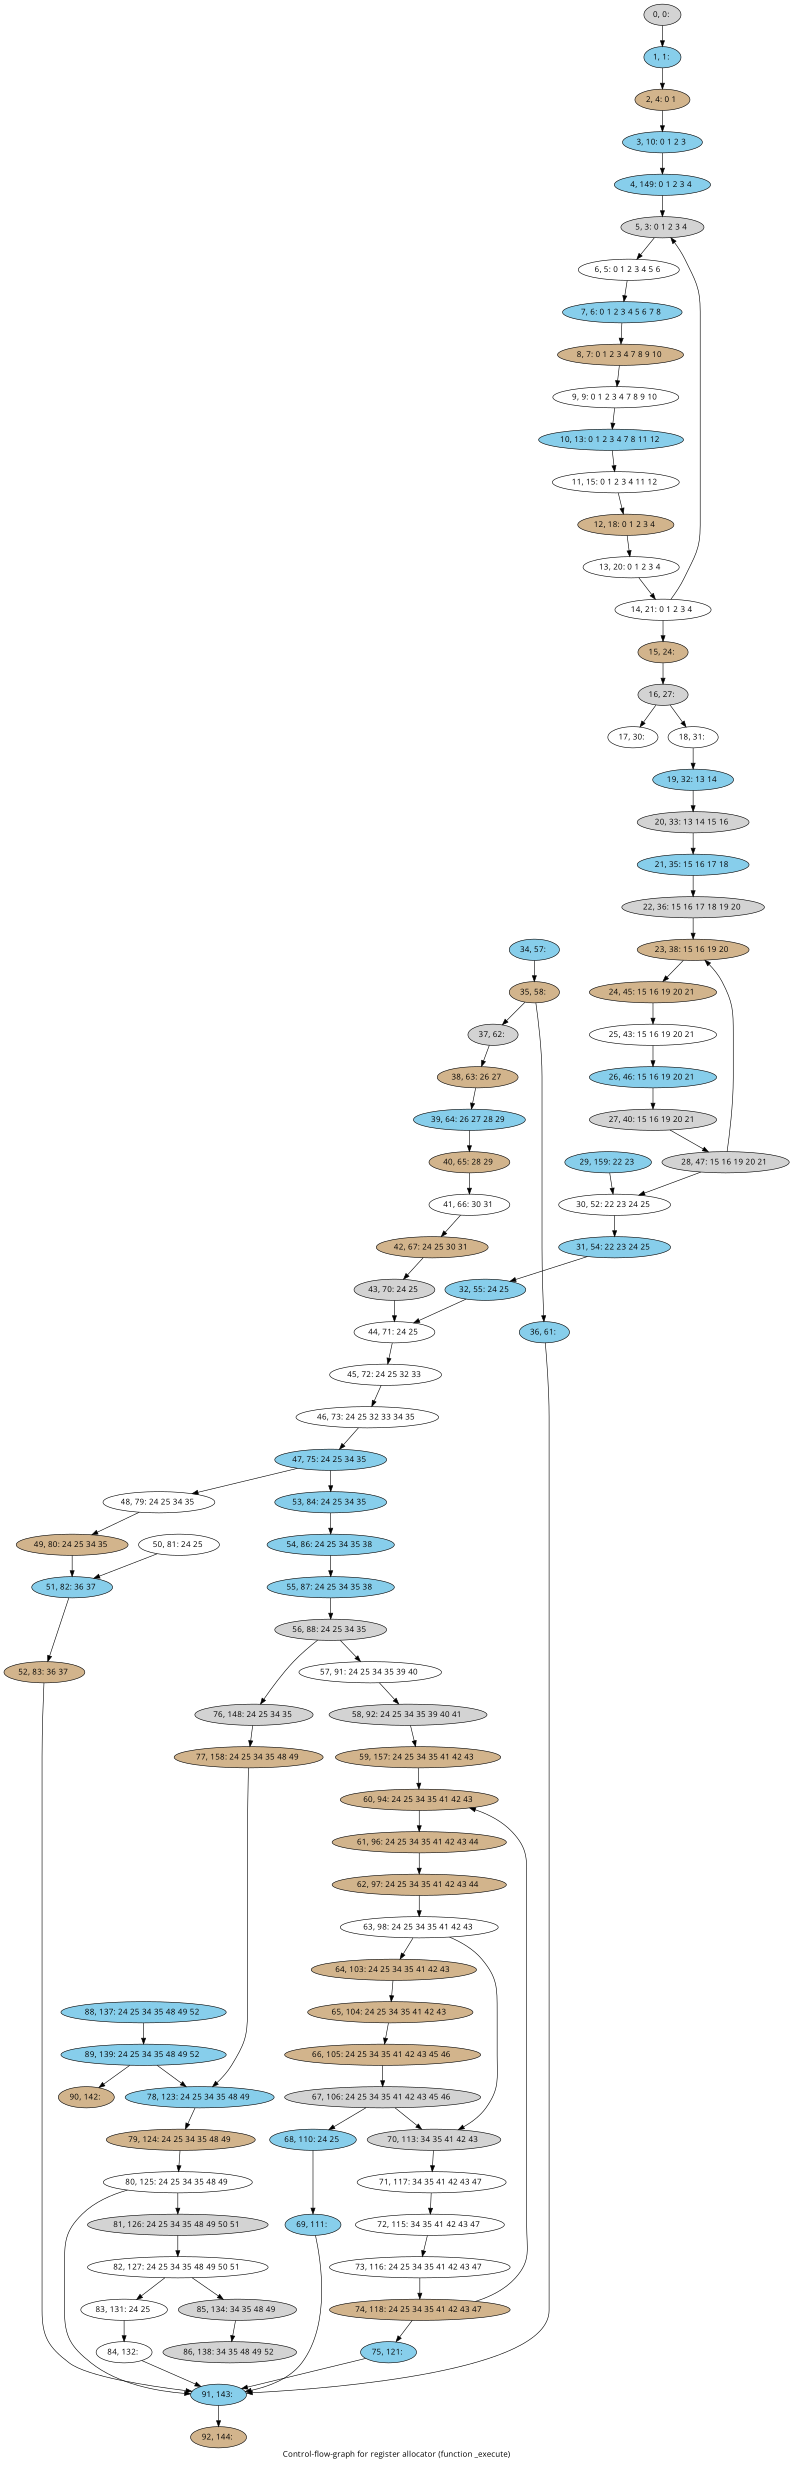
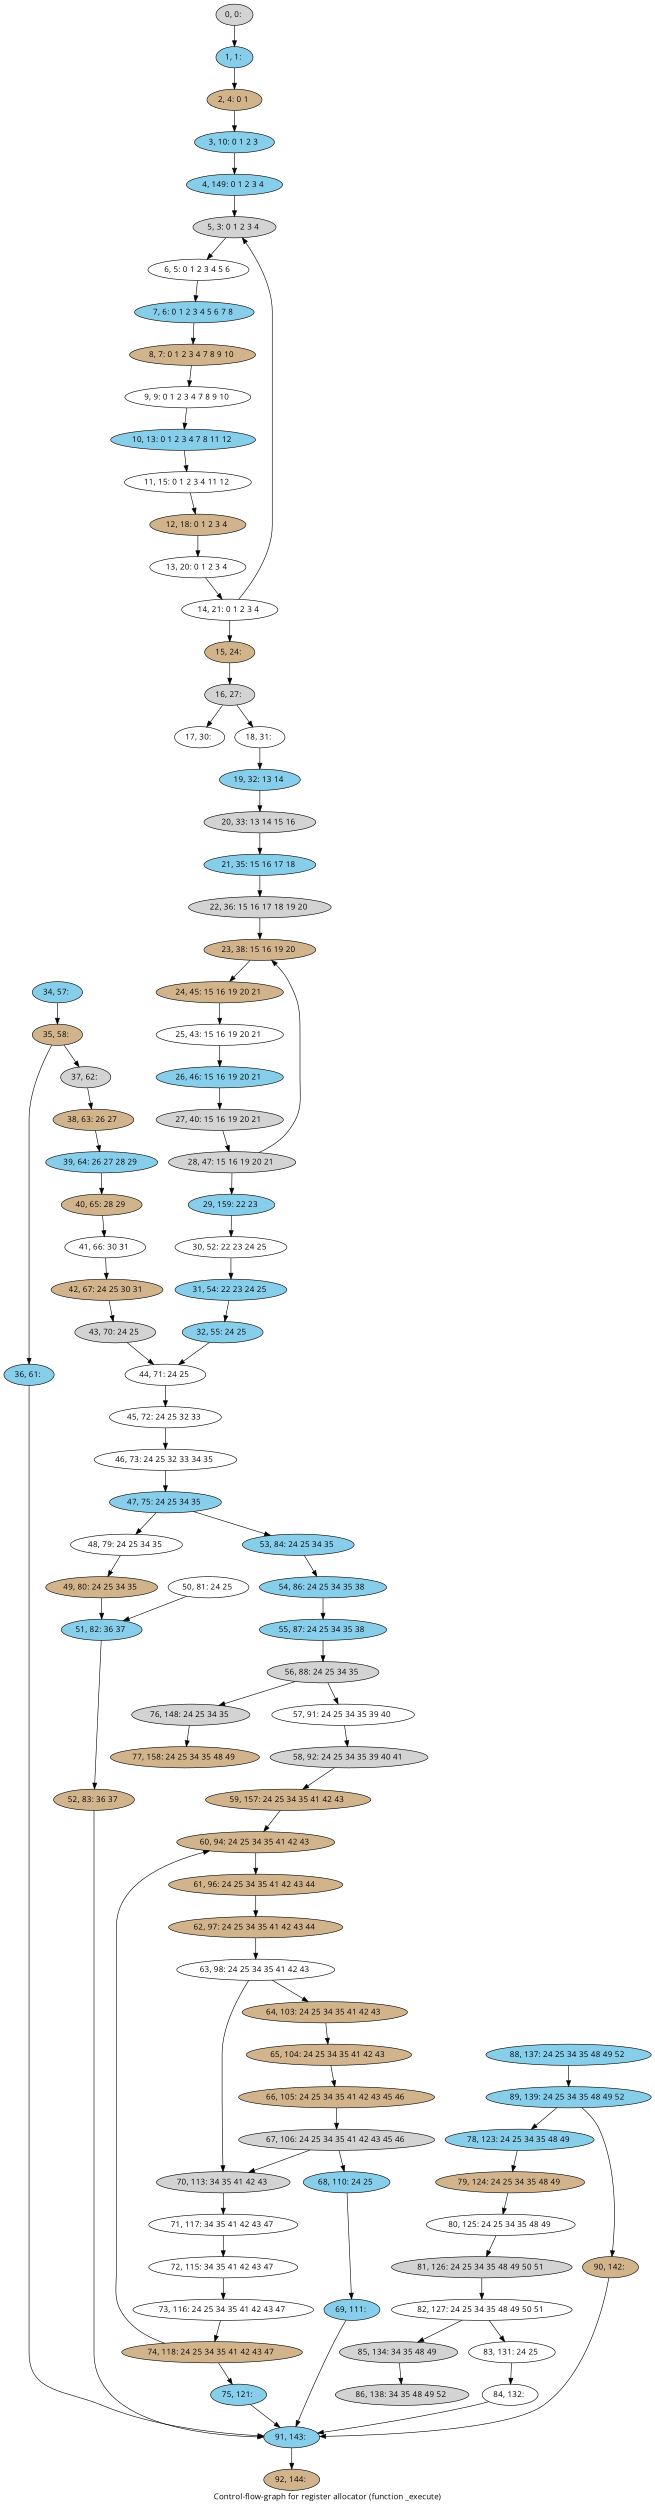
(673, 1183) -> (232, 1181)
(247, 1930) -> none
(65, 2315) -> (509, 2419)
